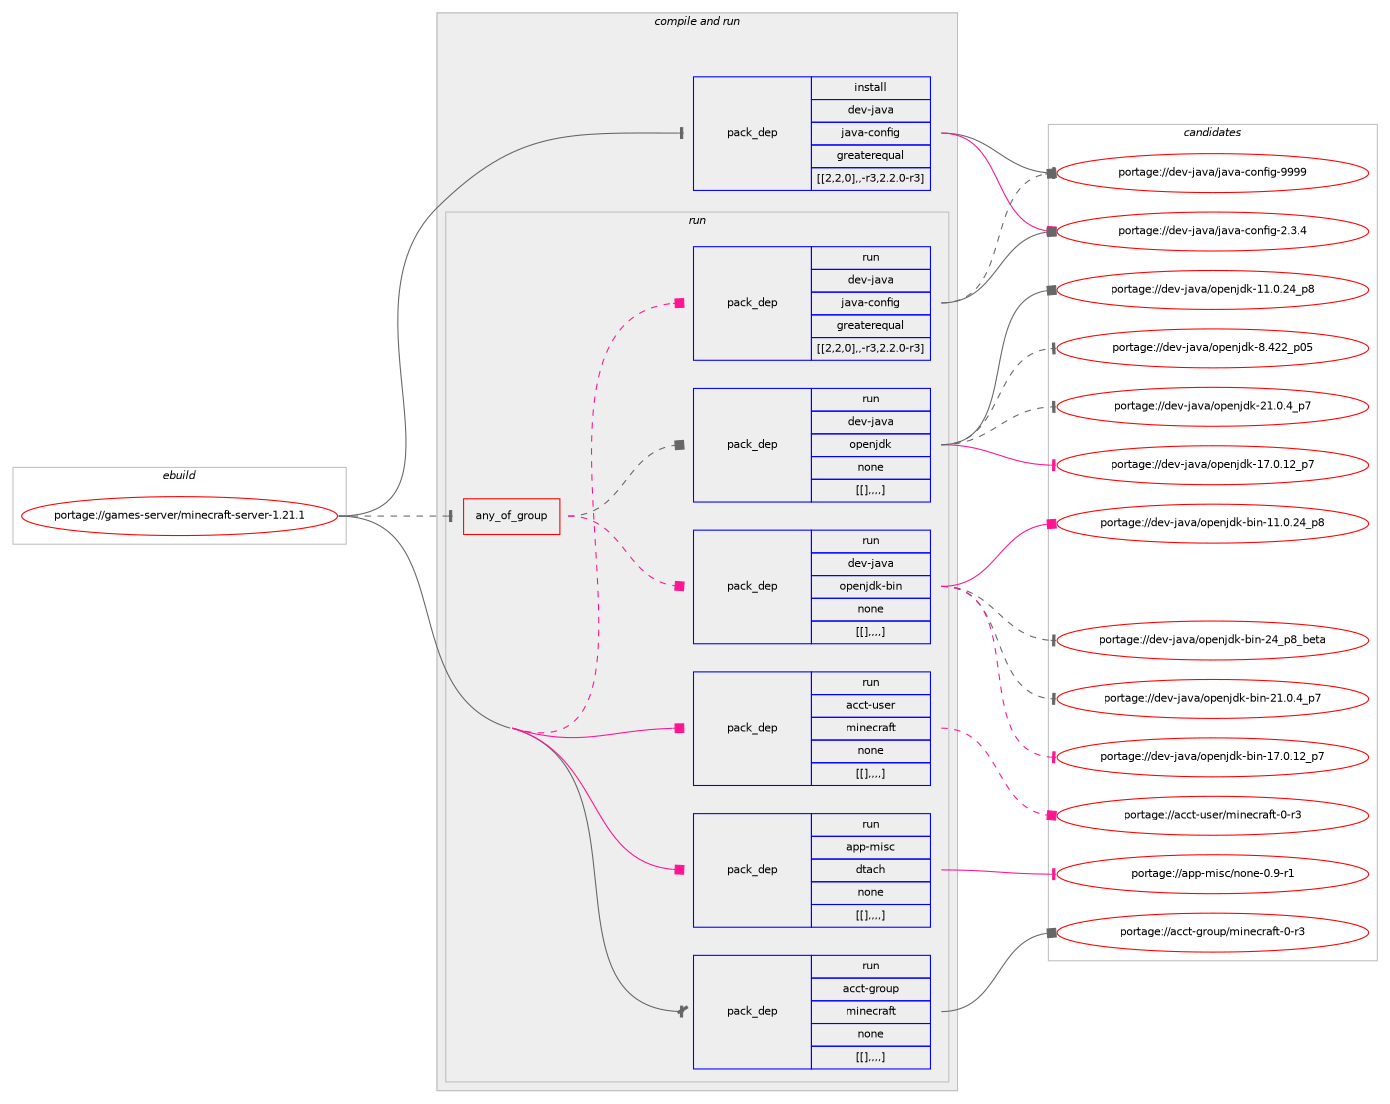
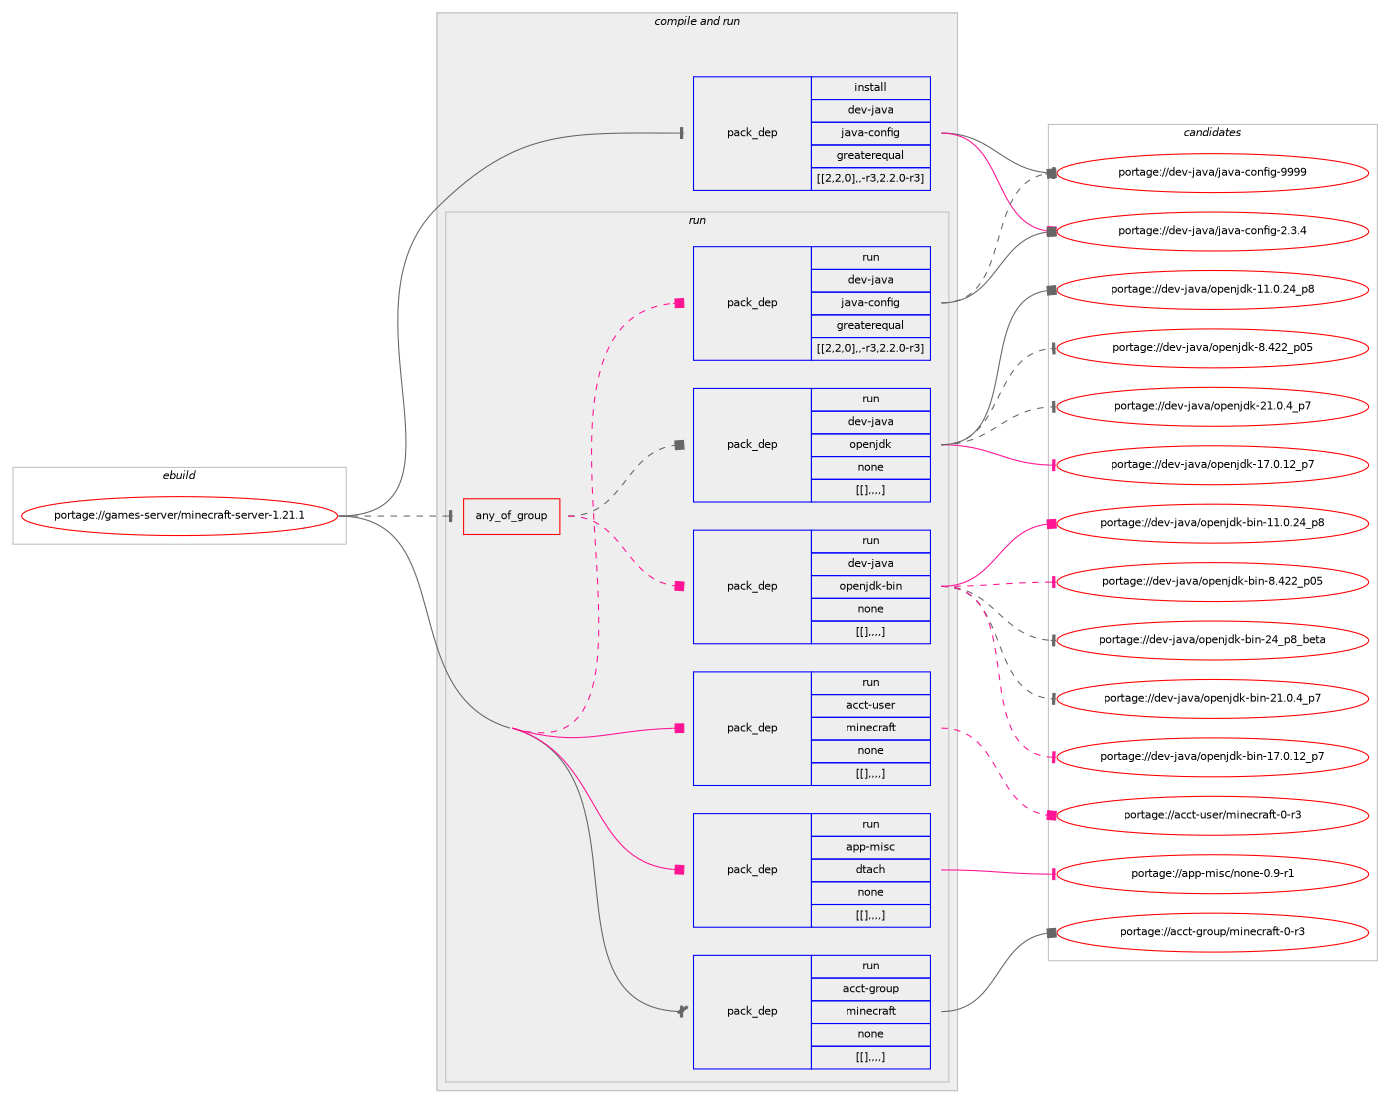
none -> (1213, 582)
